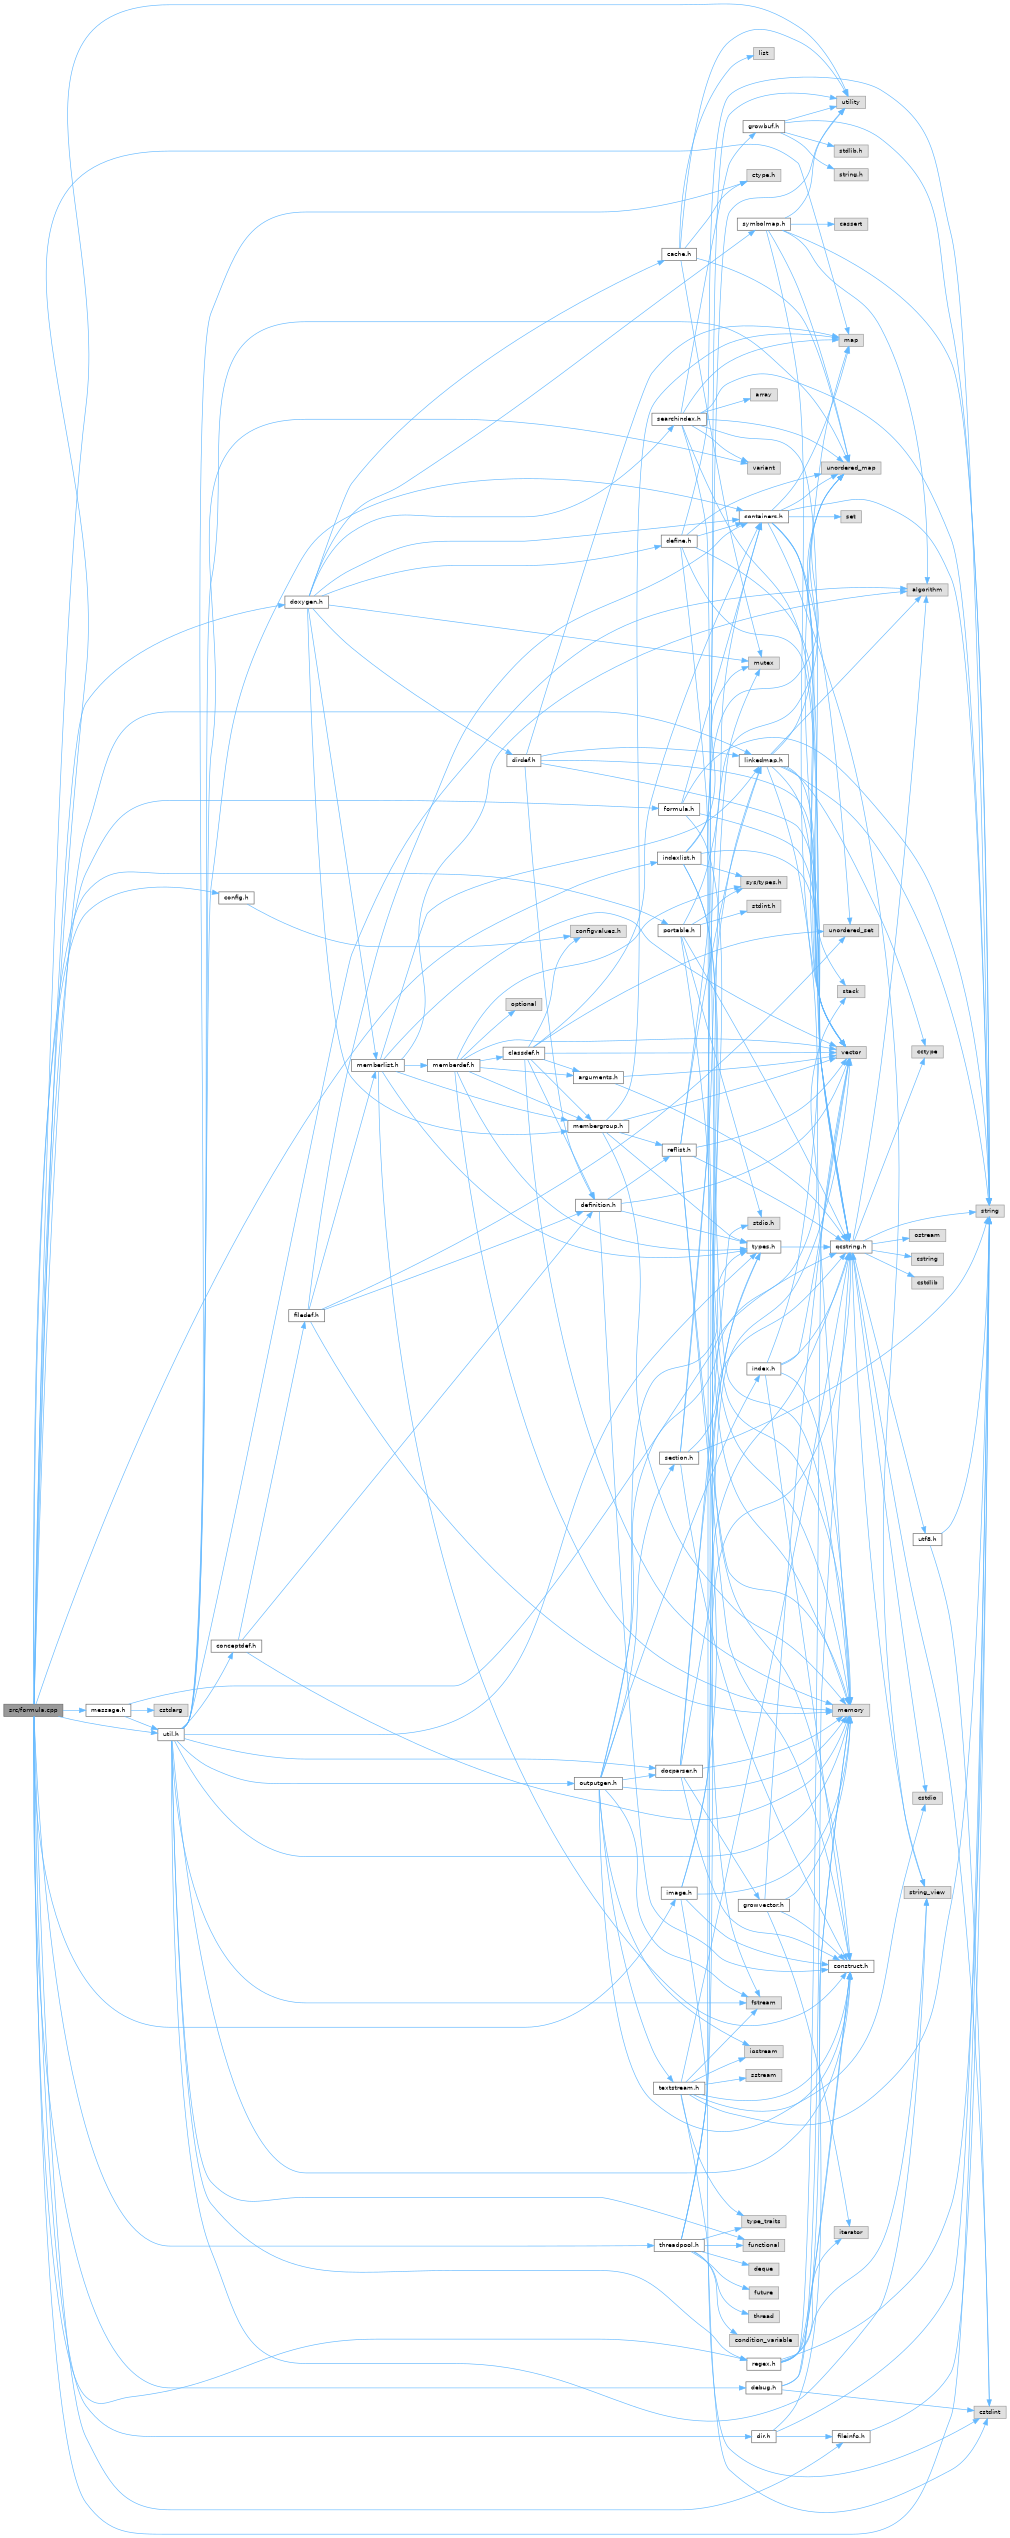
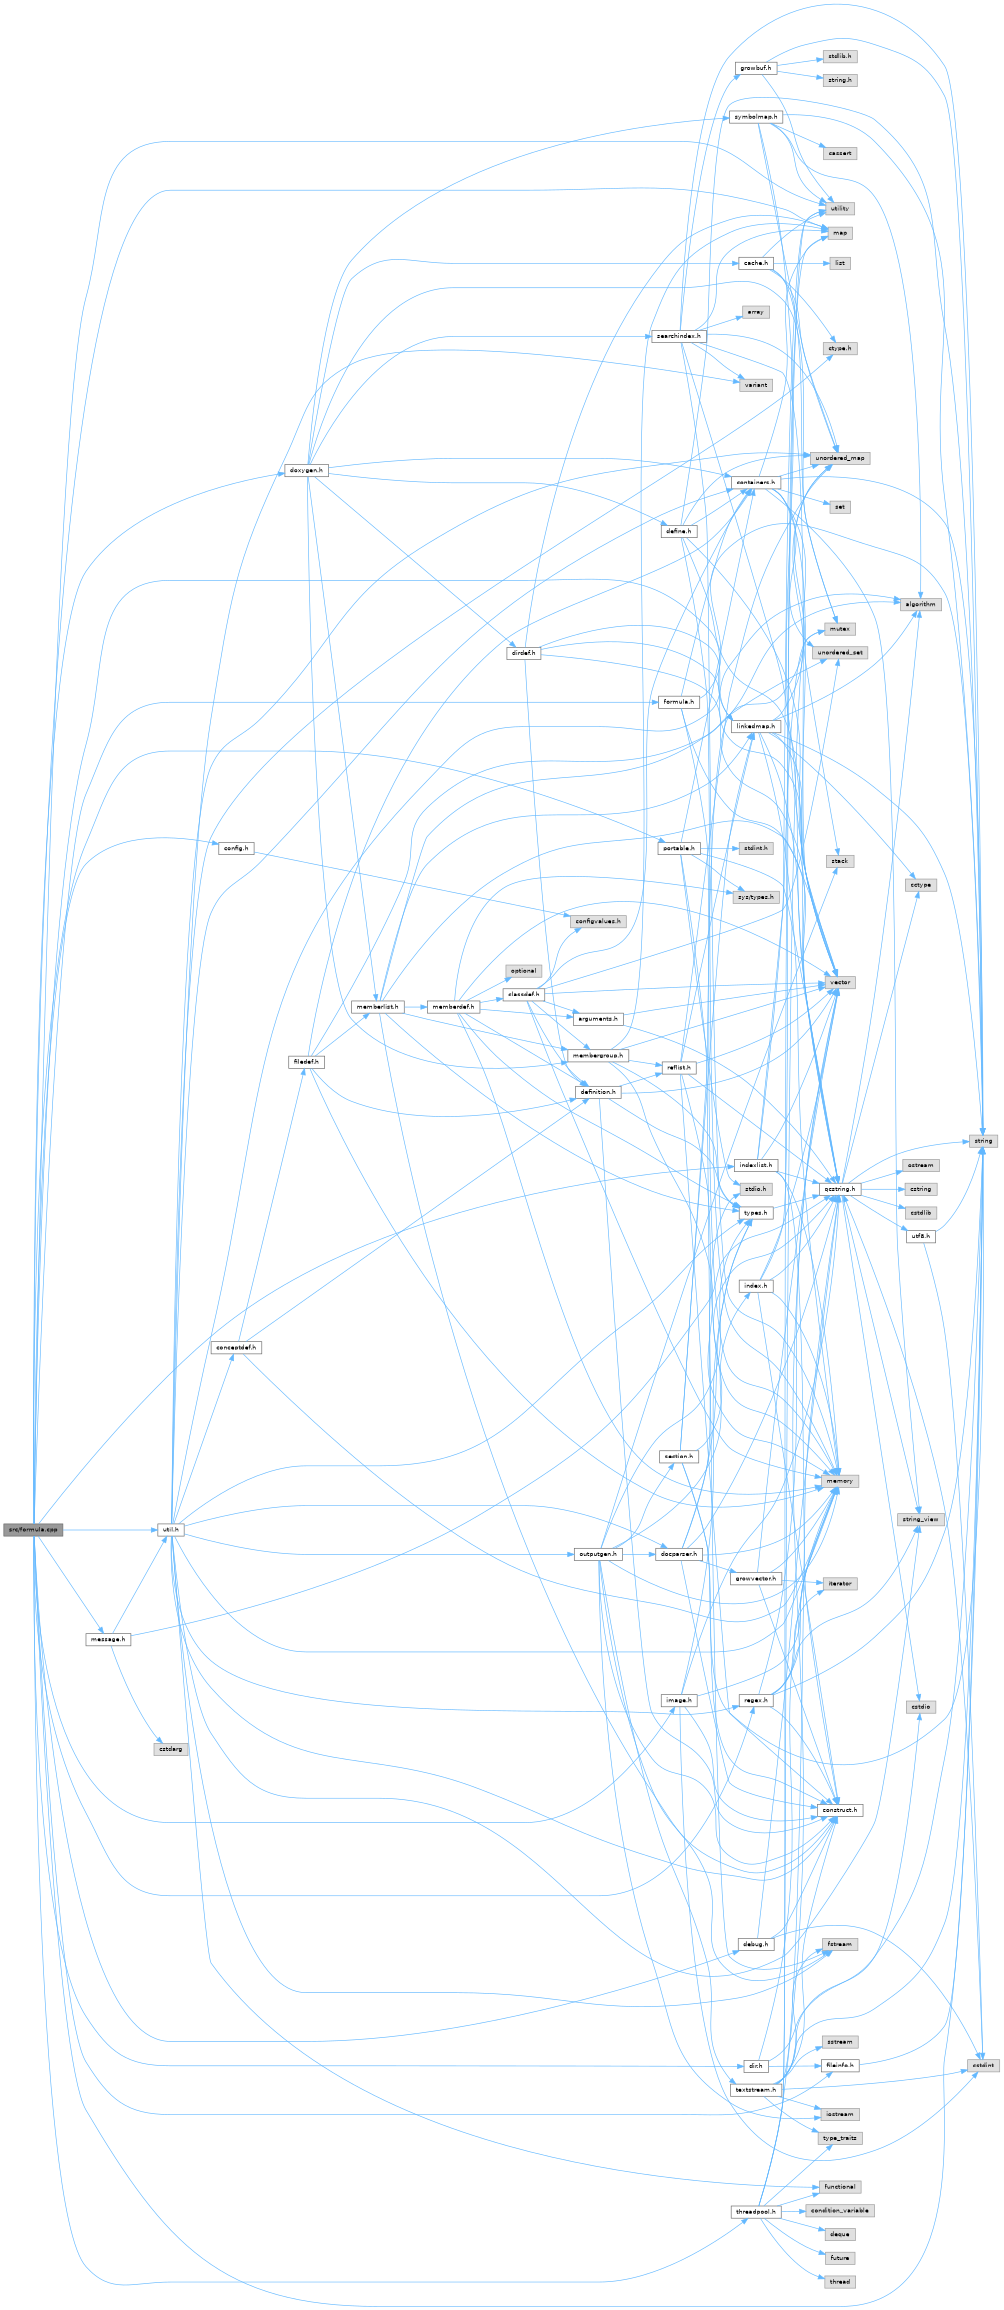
(724, 871) -> (804, 1080)
(520, 1094) -> (523, 1048)
